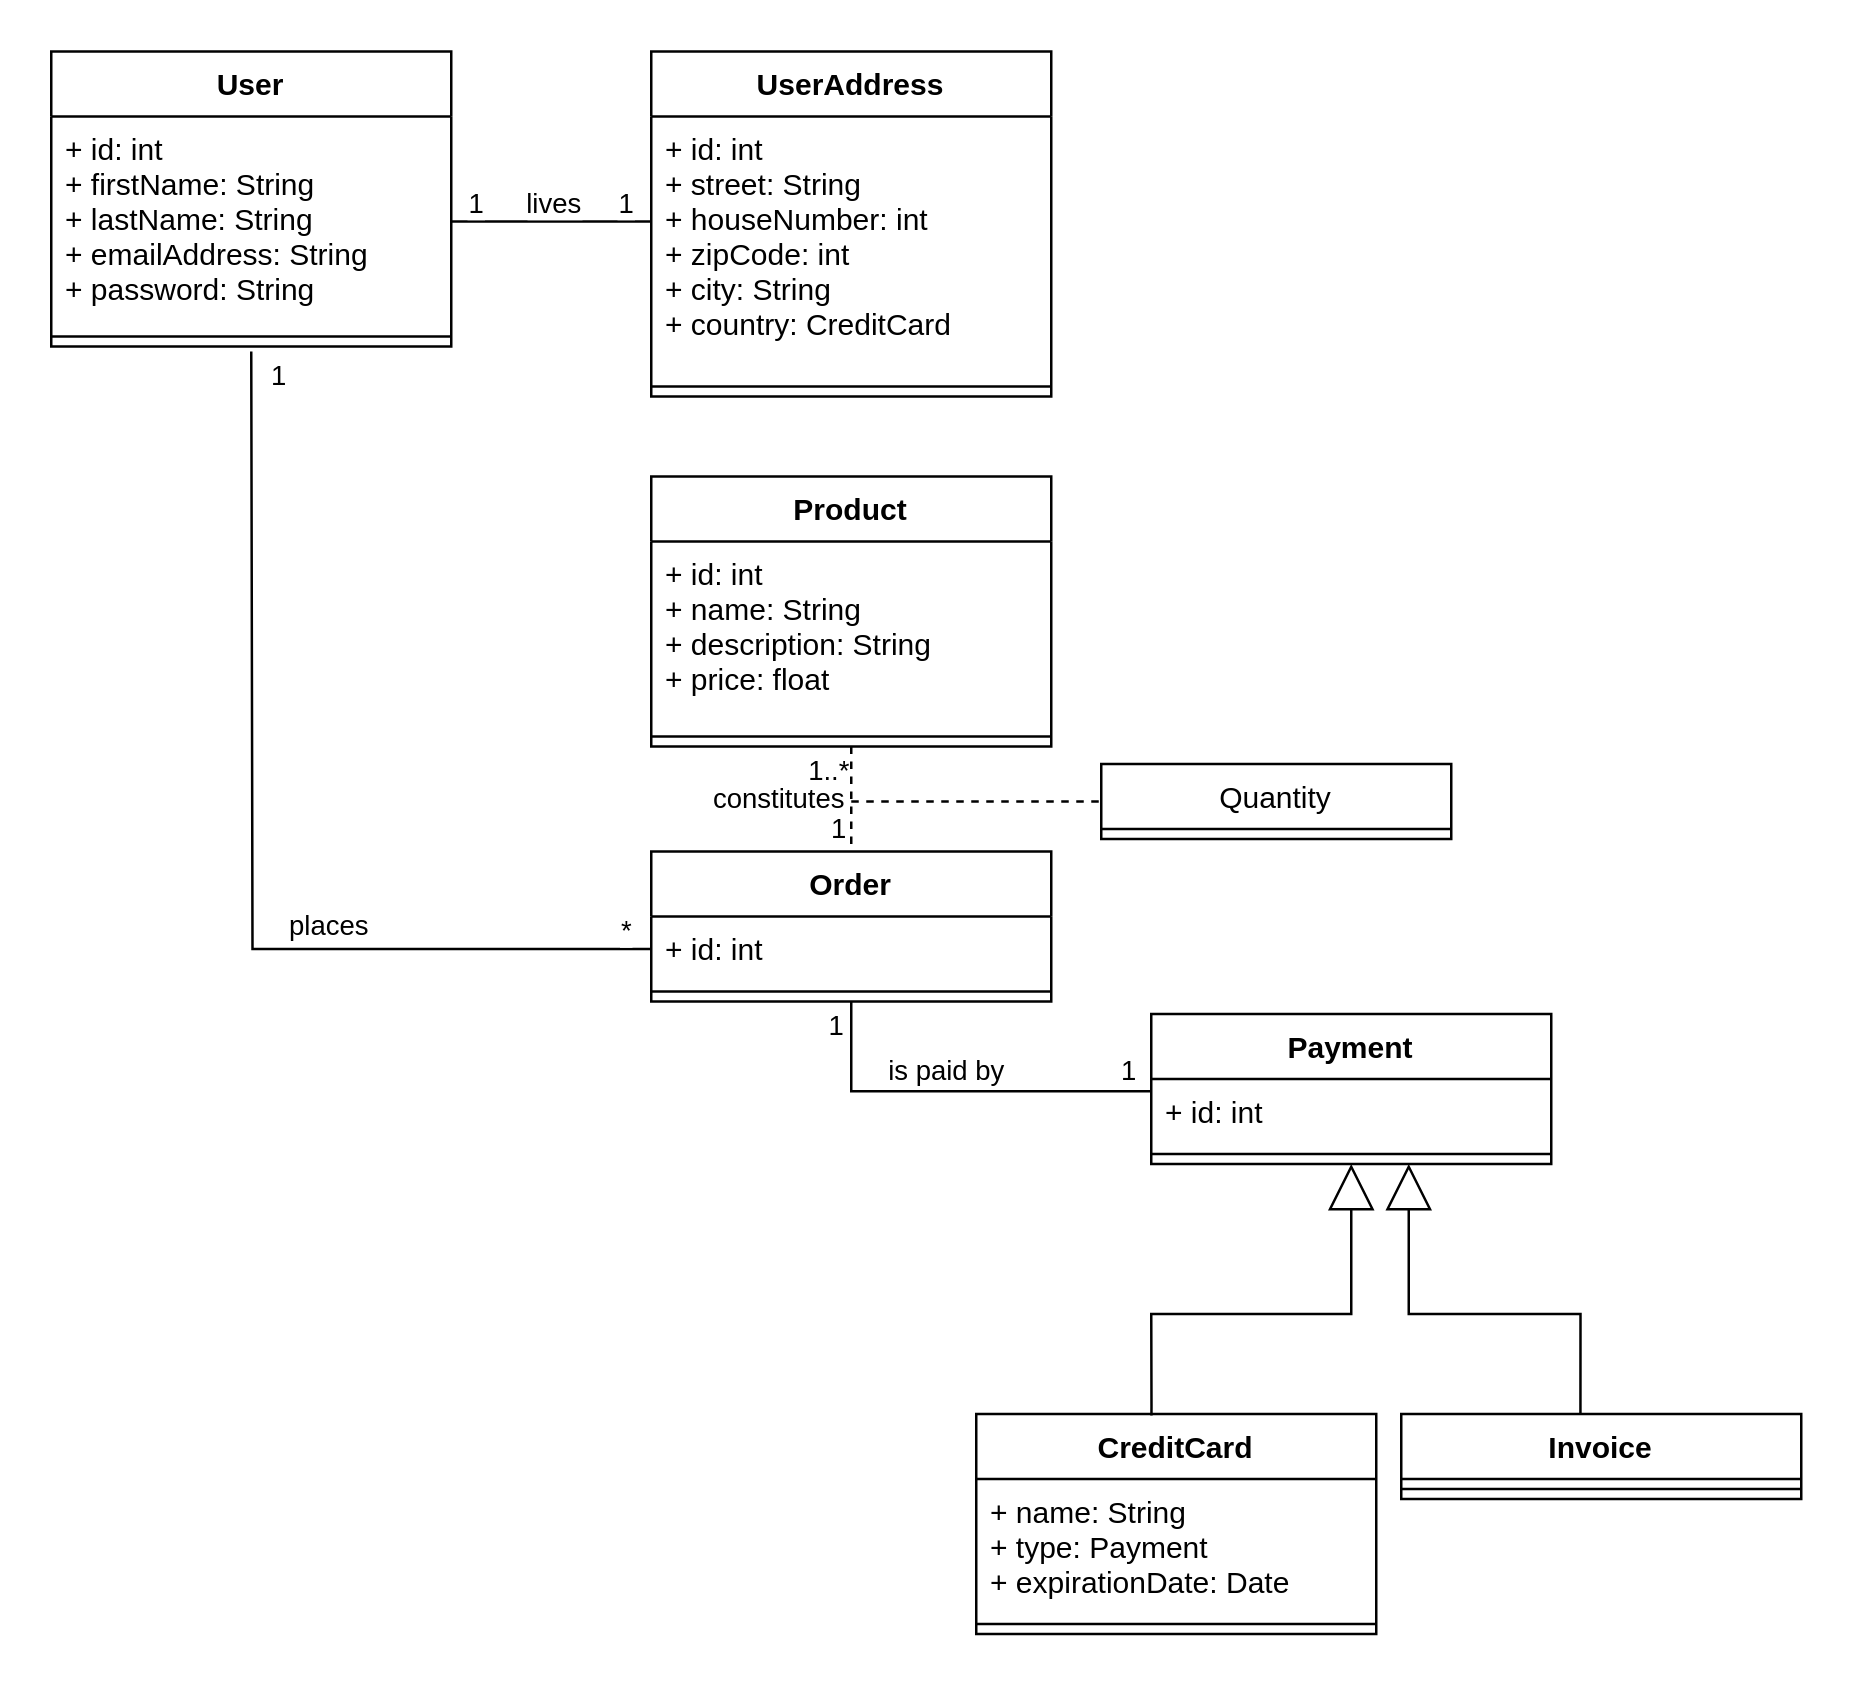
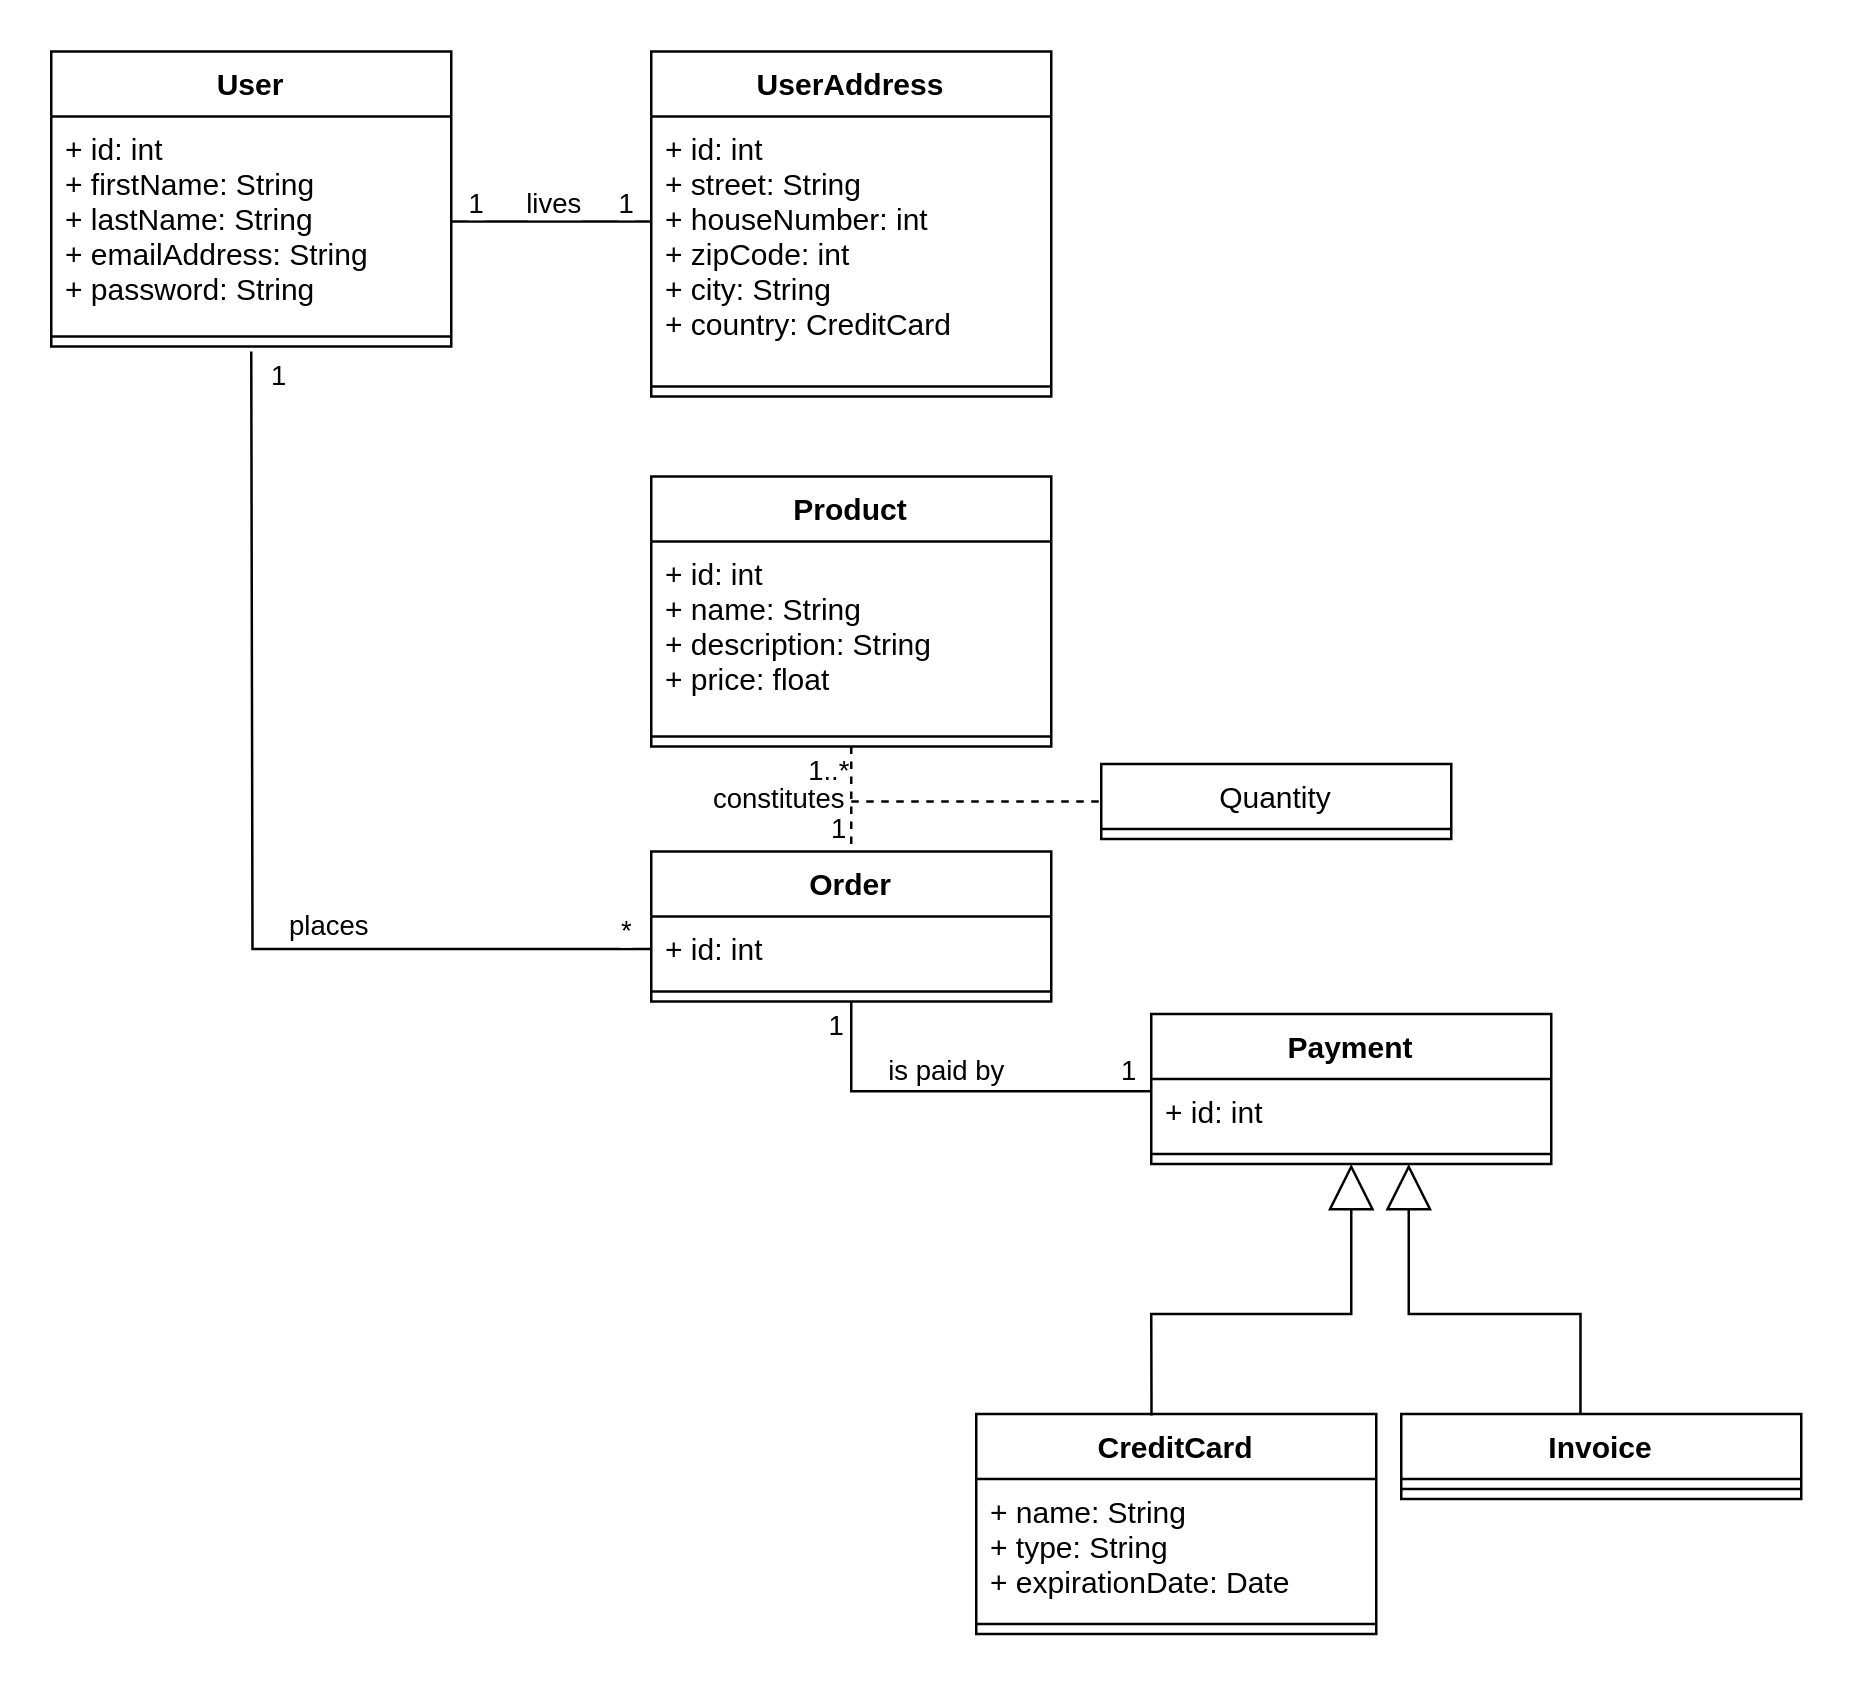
(1092, 1513) -> (1092, 1513)
